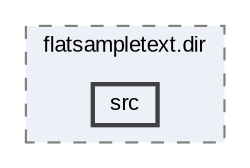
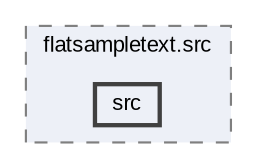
(125, 46) -> (128, 46)
